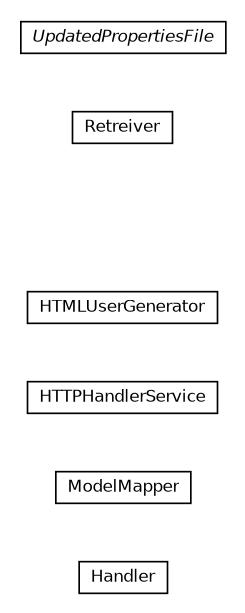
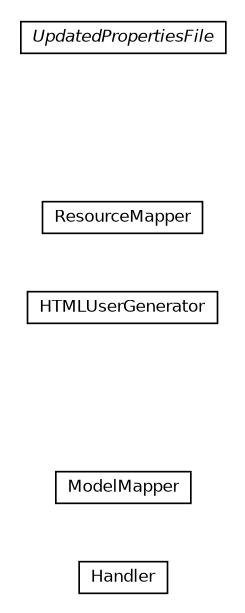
(122, 127) -> none
none -> (122, 217)
(122, 397) -> none
